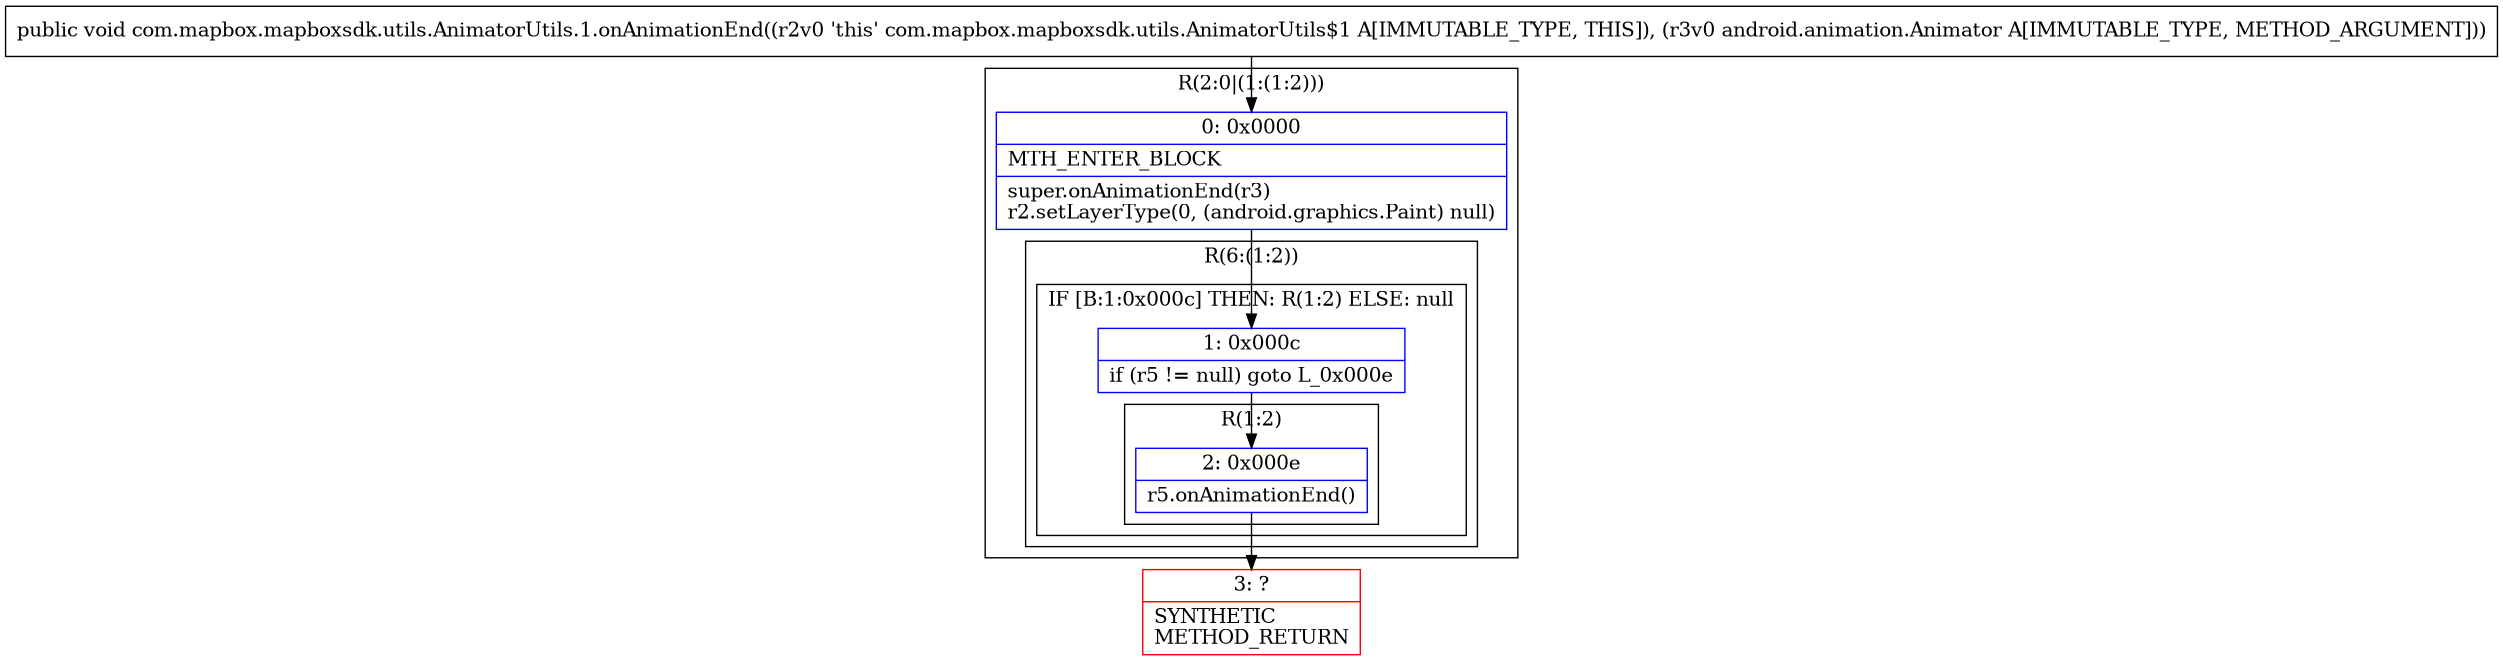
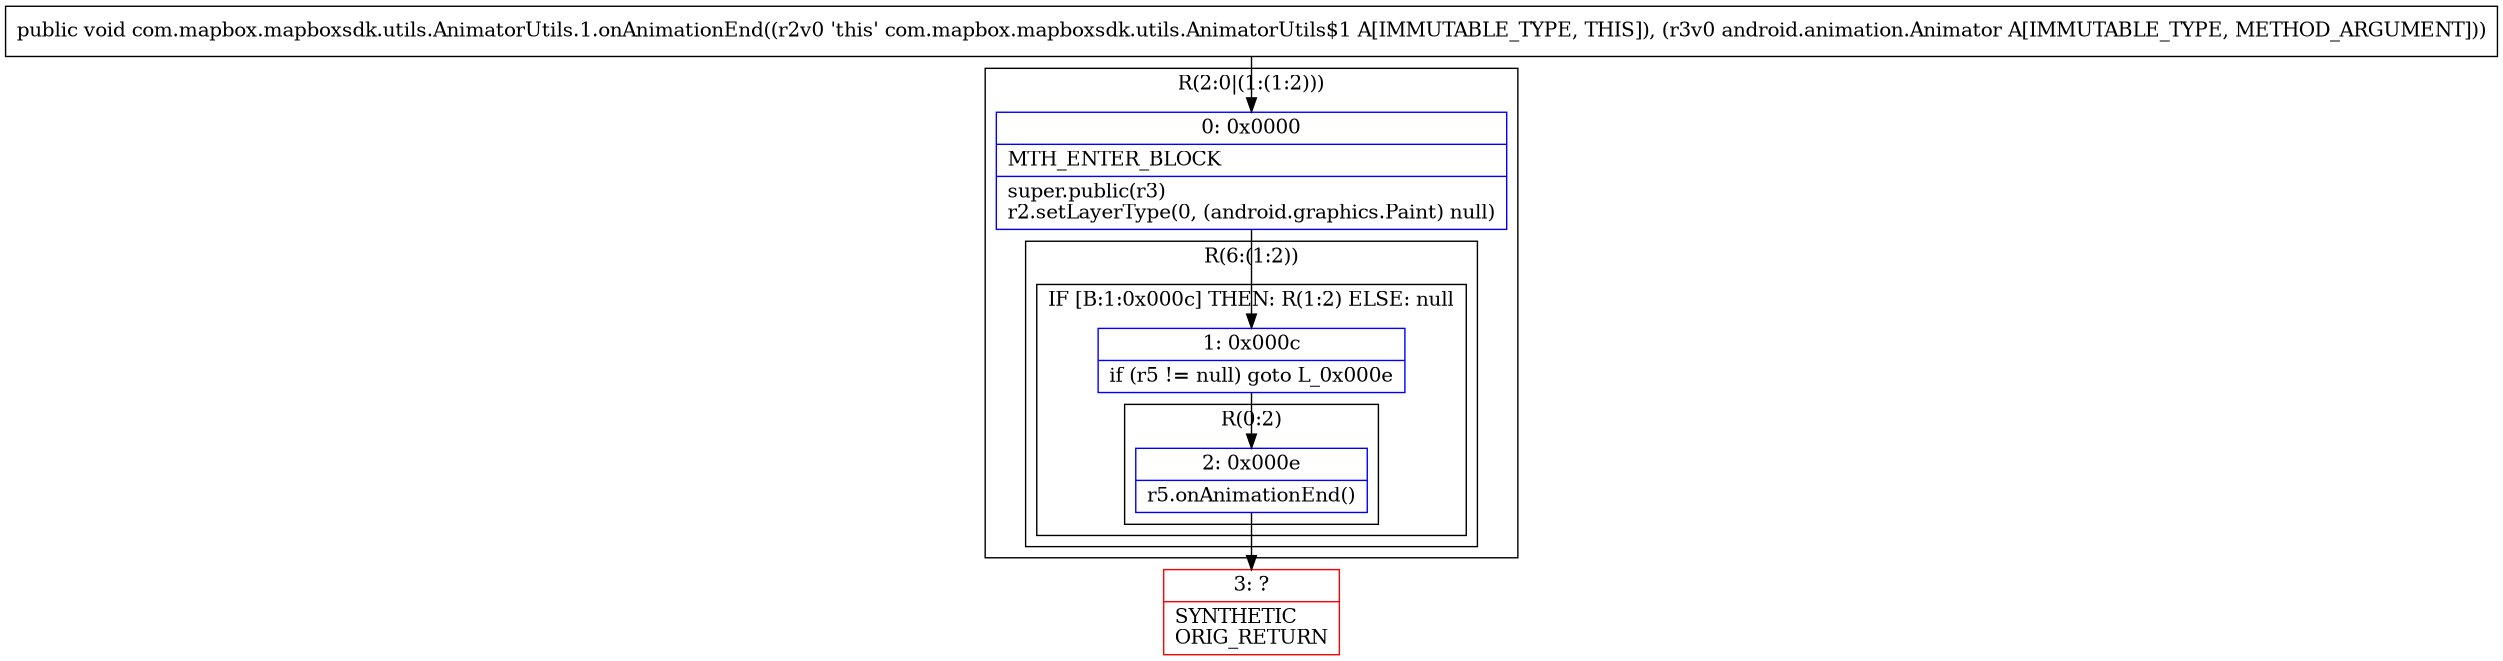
(1139, 192) -> (1087, 192)
(1252, 420) -> (1252, 420)
(1252, 638) -> (1252, 638)
